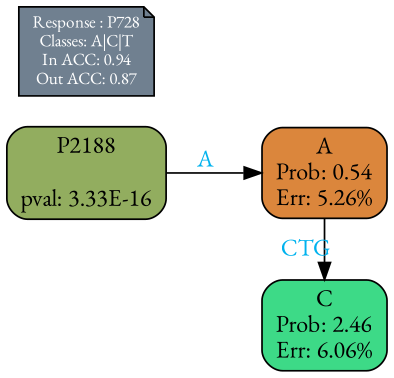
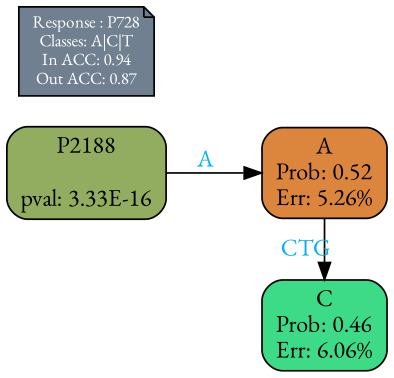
(325, 173) -> (325, 173)
(325, 325) -> (325, 325)
